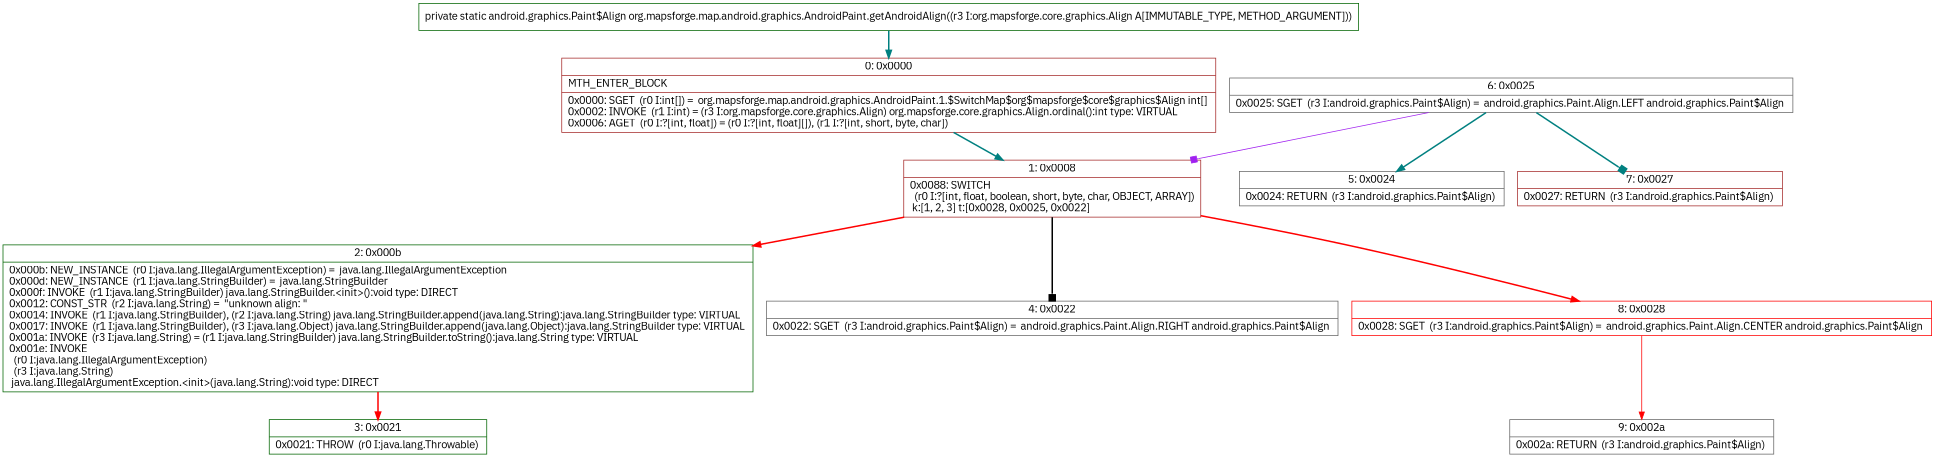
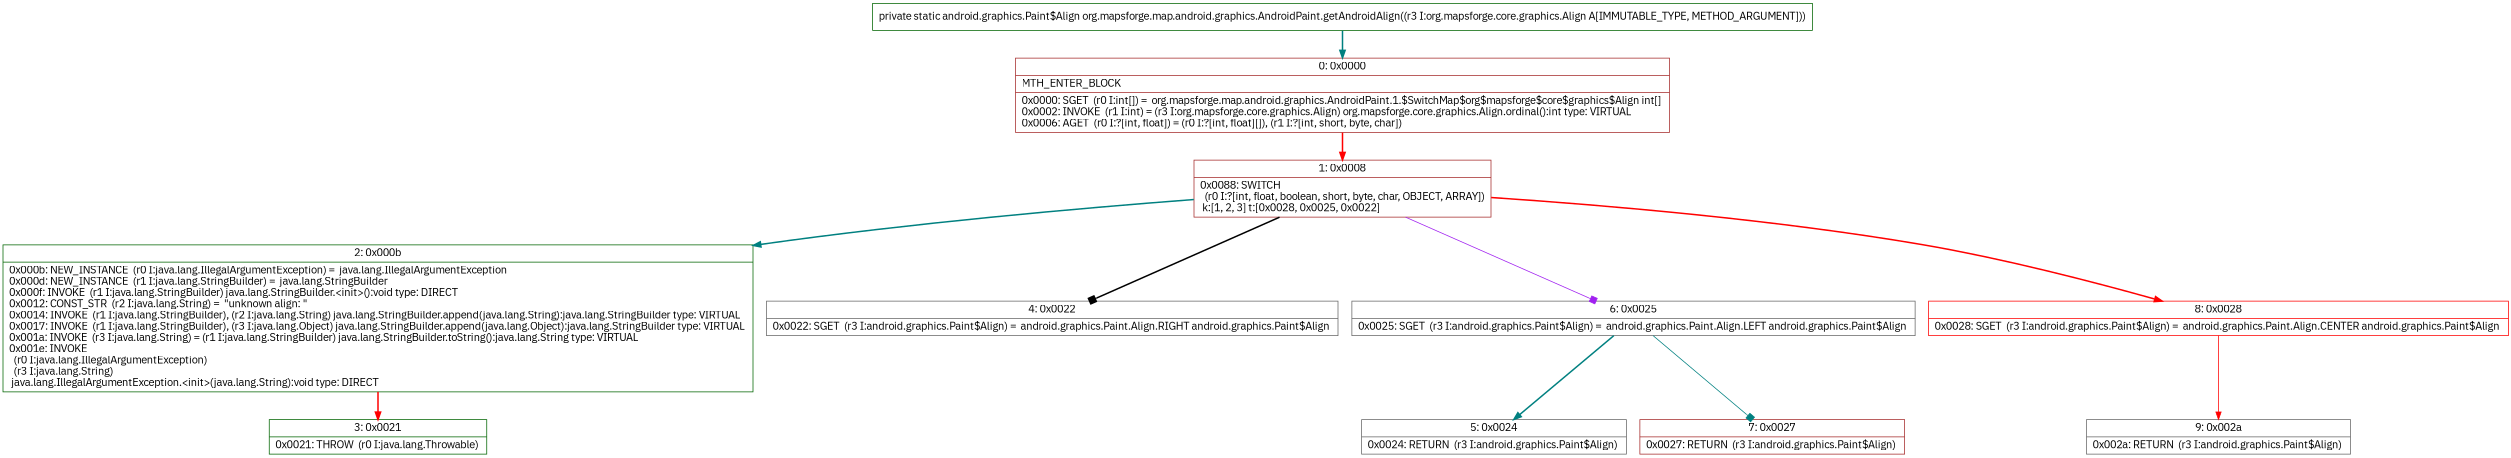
(1314, 136) -> (1497, 258)
(1578, 140) -> (1700, 375)
(975, 144) -> (1342, 142)
(832, 231) -> (977, 219)
